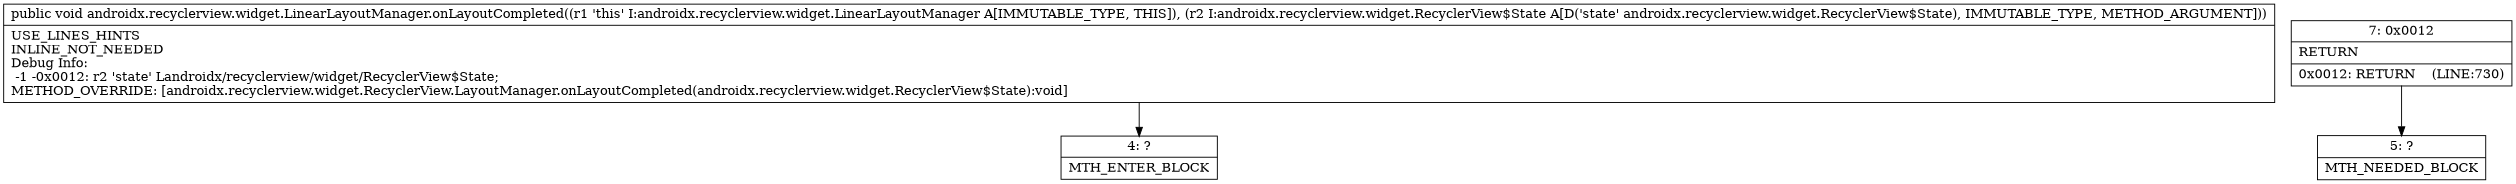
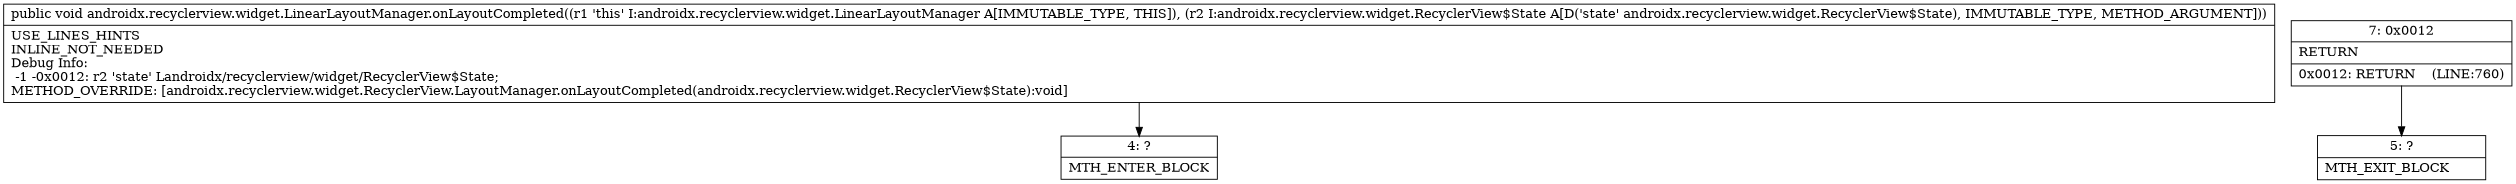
(2402, 74) -> (2402, 74)
(2402, 168) -> (2387, 168)
